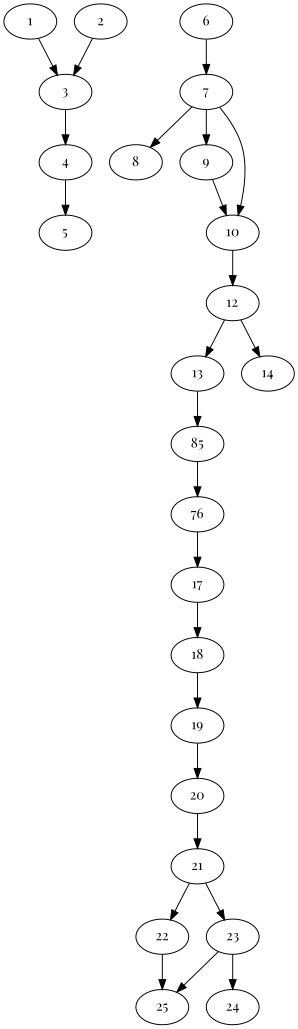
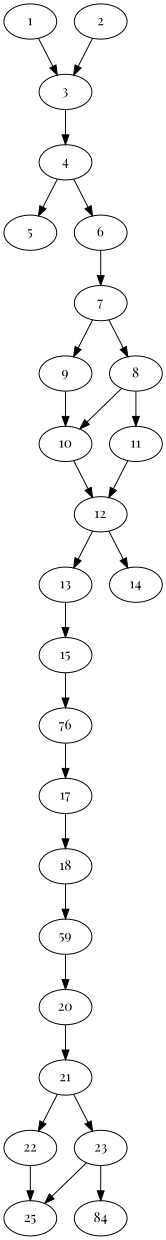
(244, 154) -> (104, 405)
none -> (81, 193)
none -> (136, 444)
(198, 444) -> (66, 655)
(198, 726) -> (66, 937)
(233, 1007) -> (101, 1218)
